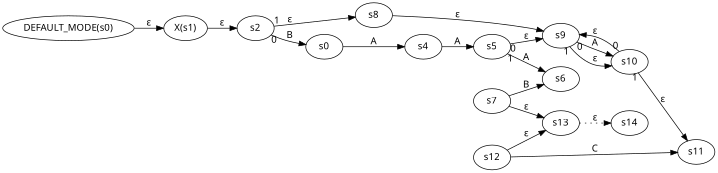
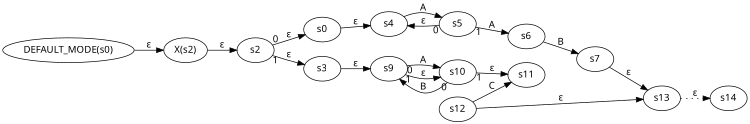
(374, 15) -> (322, 69)
(186, 28) -> (186, 50)
(595, 31) -> (423, 87)
(290, 35) -> (289, 35)
(374, 42) -> (356, 22)
(523, 42) -> (427, 26)
(523, 91) -> (558, 47)
